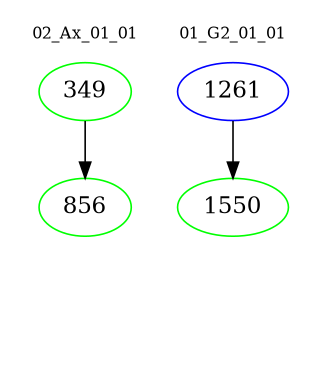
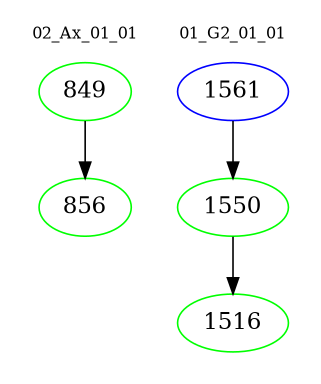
(85, 92) -> (85, 92)
(233, 92) -> (233, 92)
none -> (233, 323)
